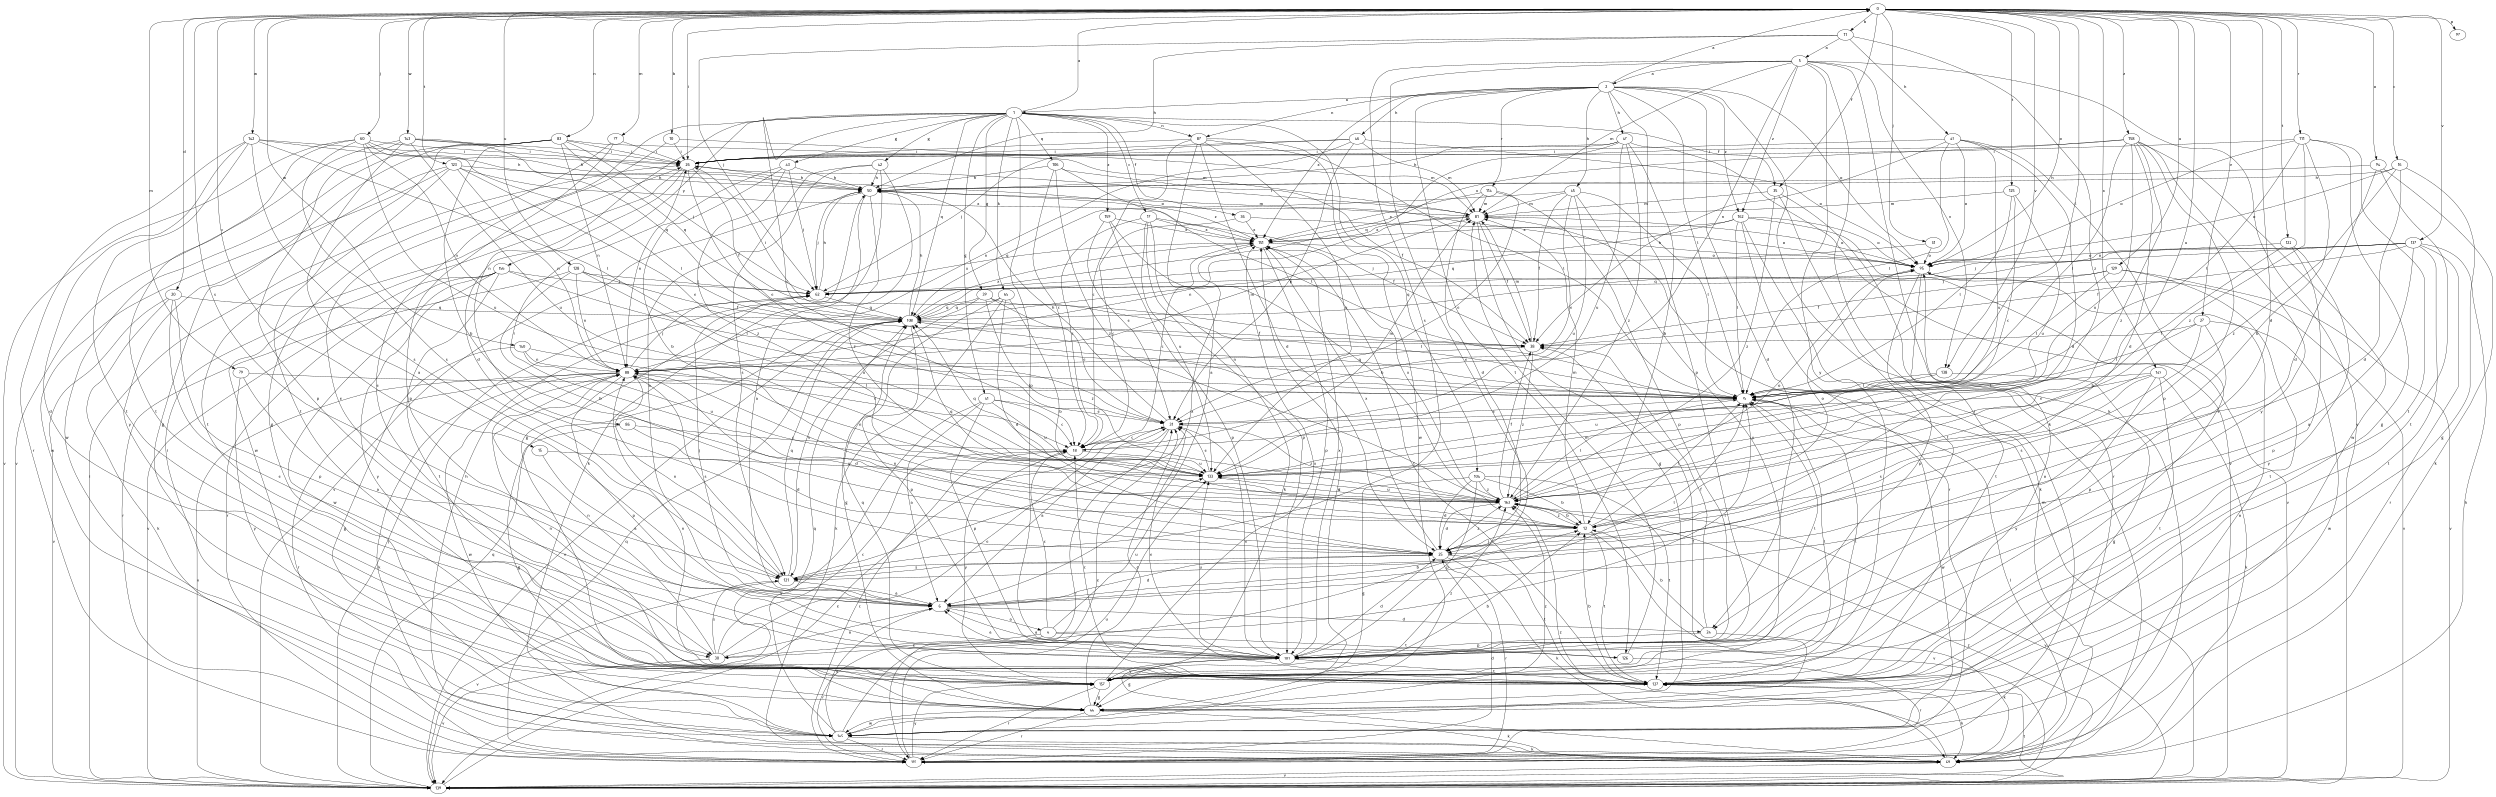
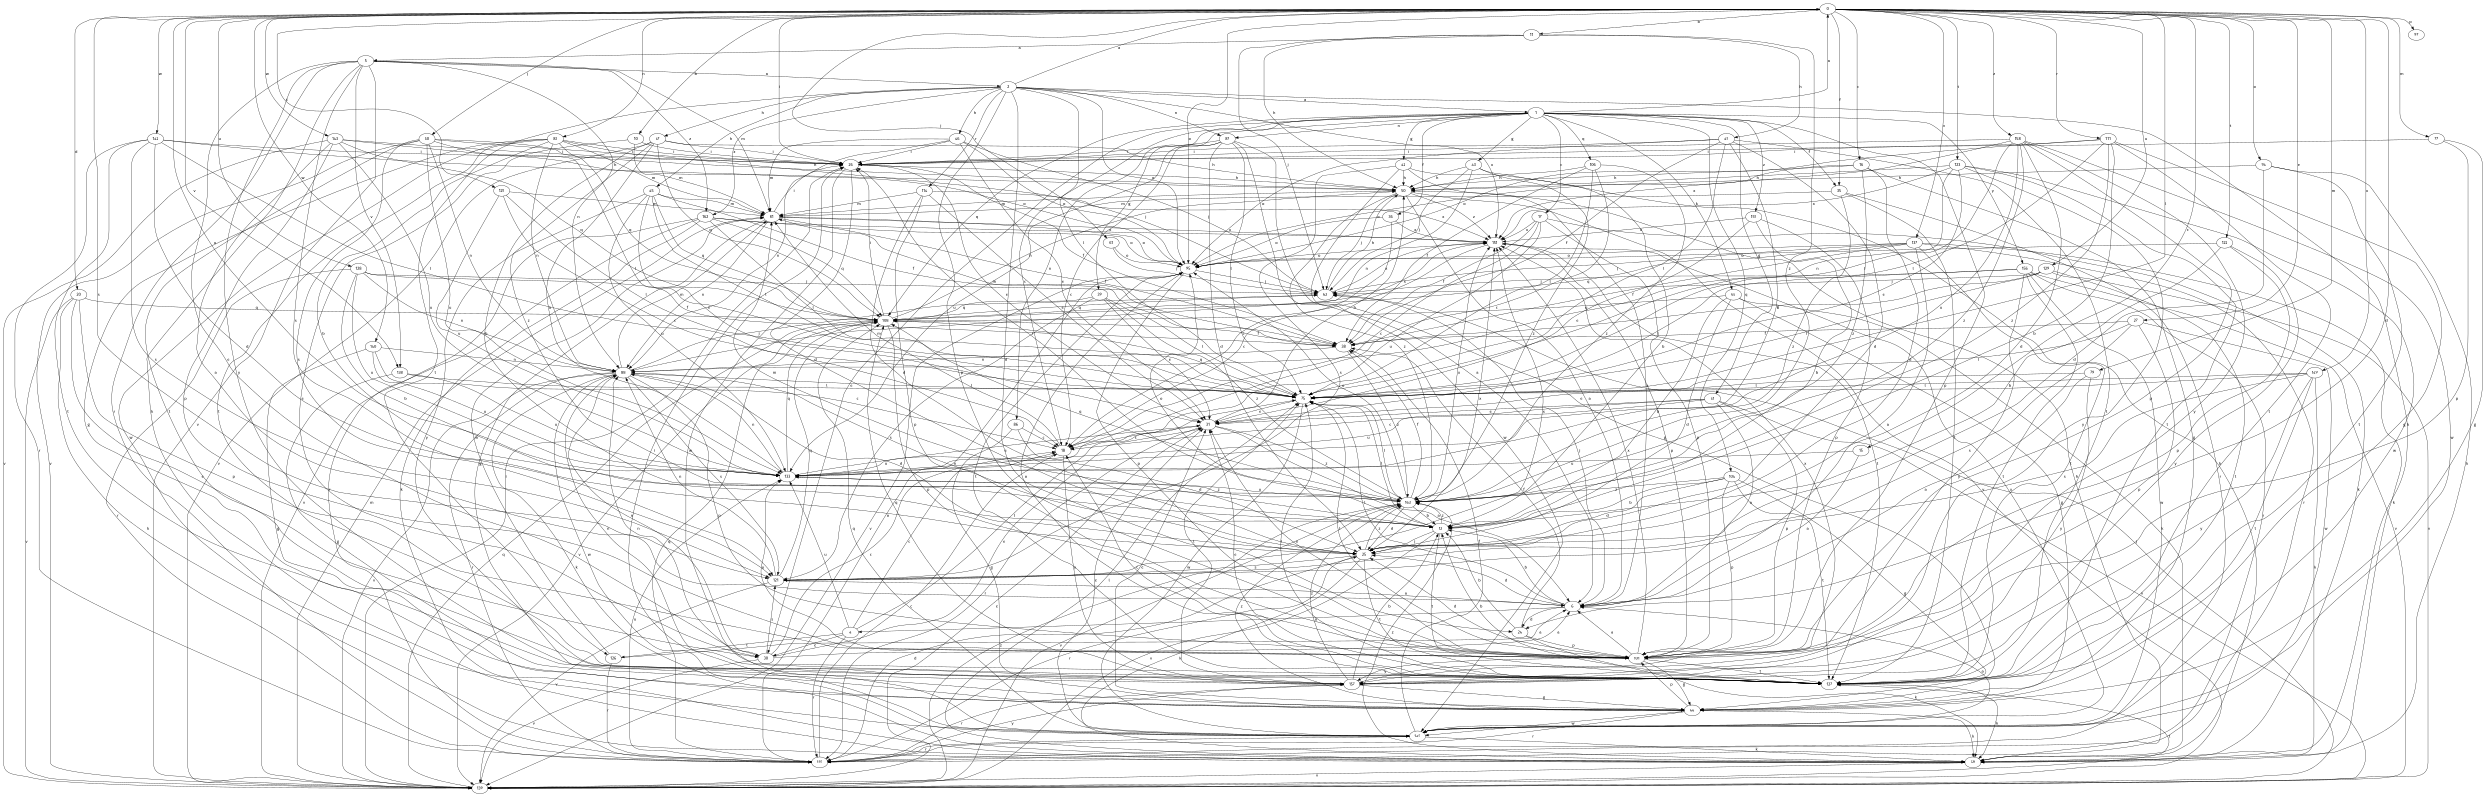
(1660, 243) -> (1567, 243)
(369, 586) -> (665, 493)
none -> (1666, 685)
